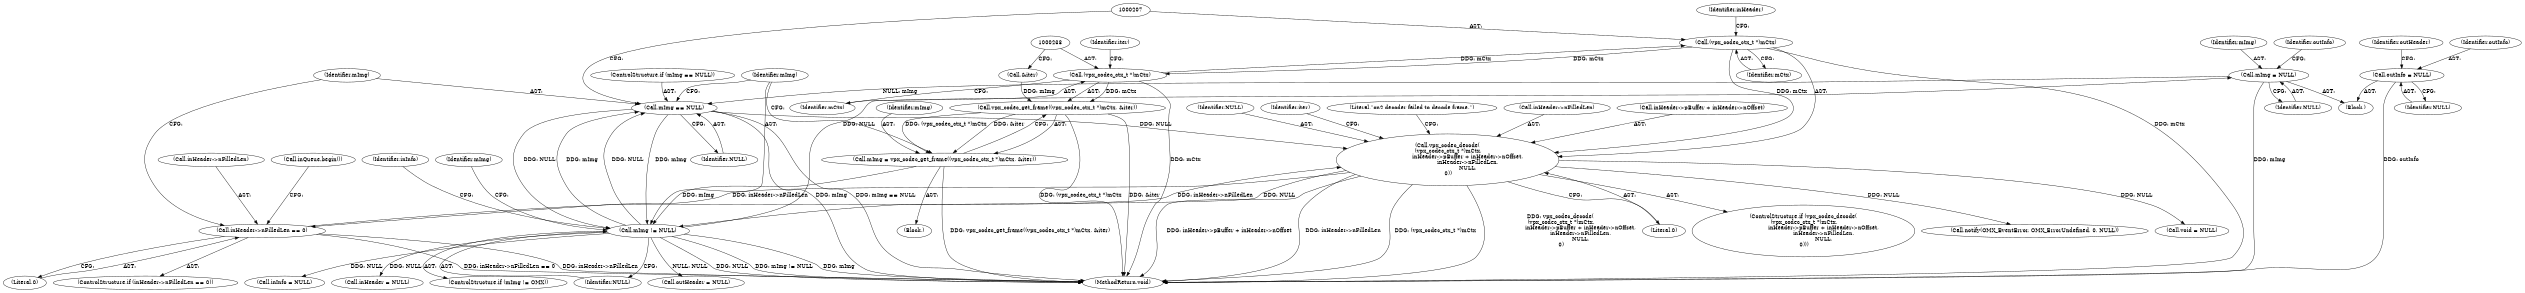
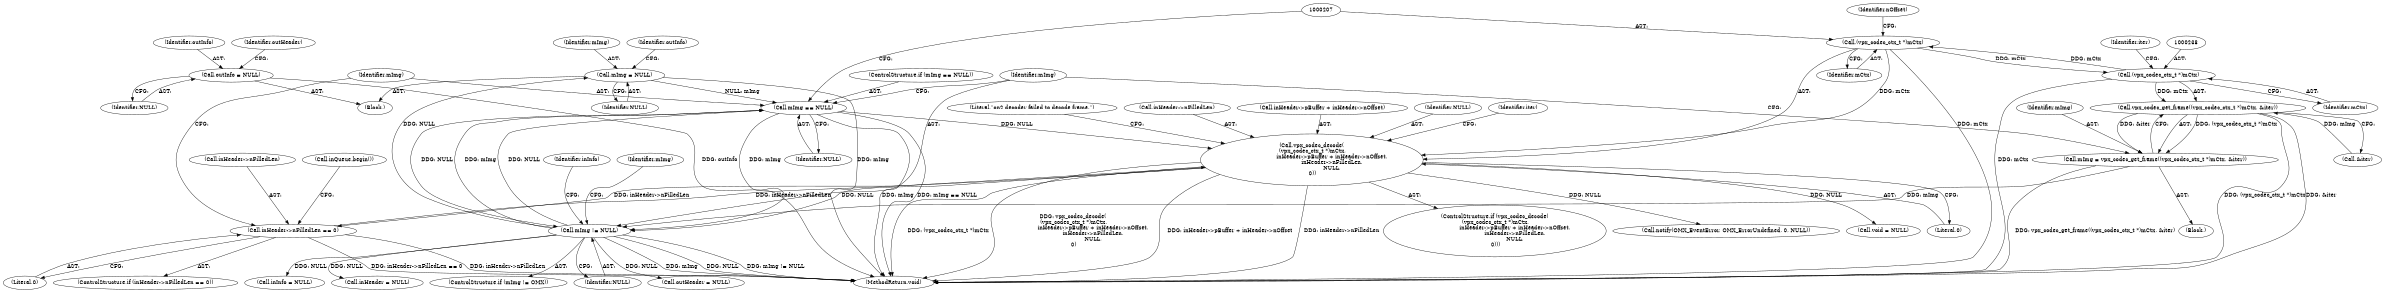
(1736, 10) -> (1883, 10)
(1038, 58) -> (2333, 117)
(690, 267) -> (642, 267)
